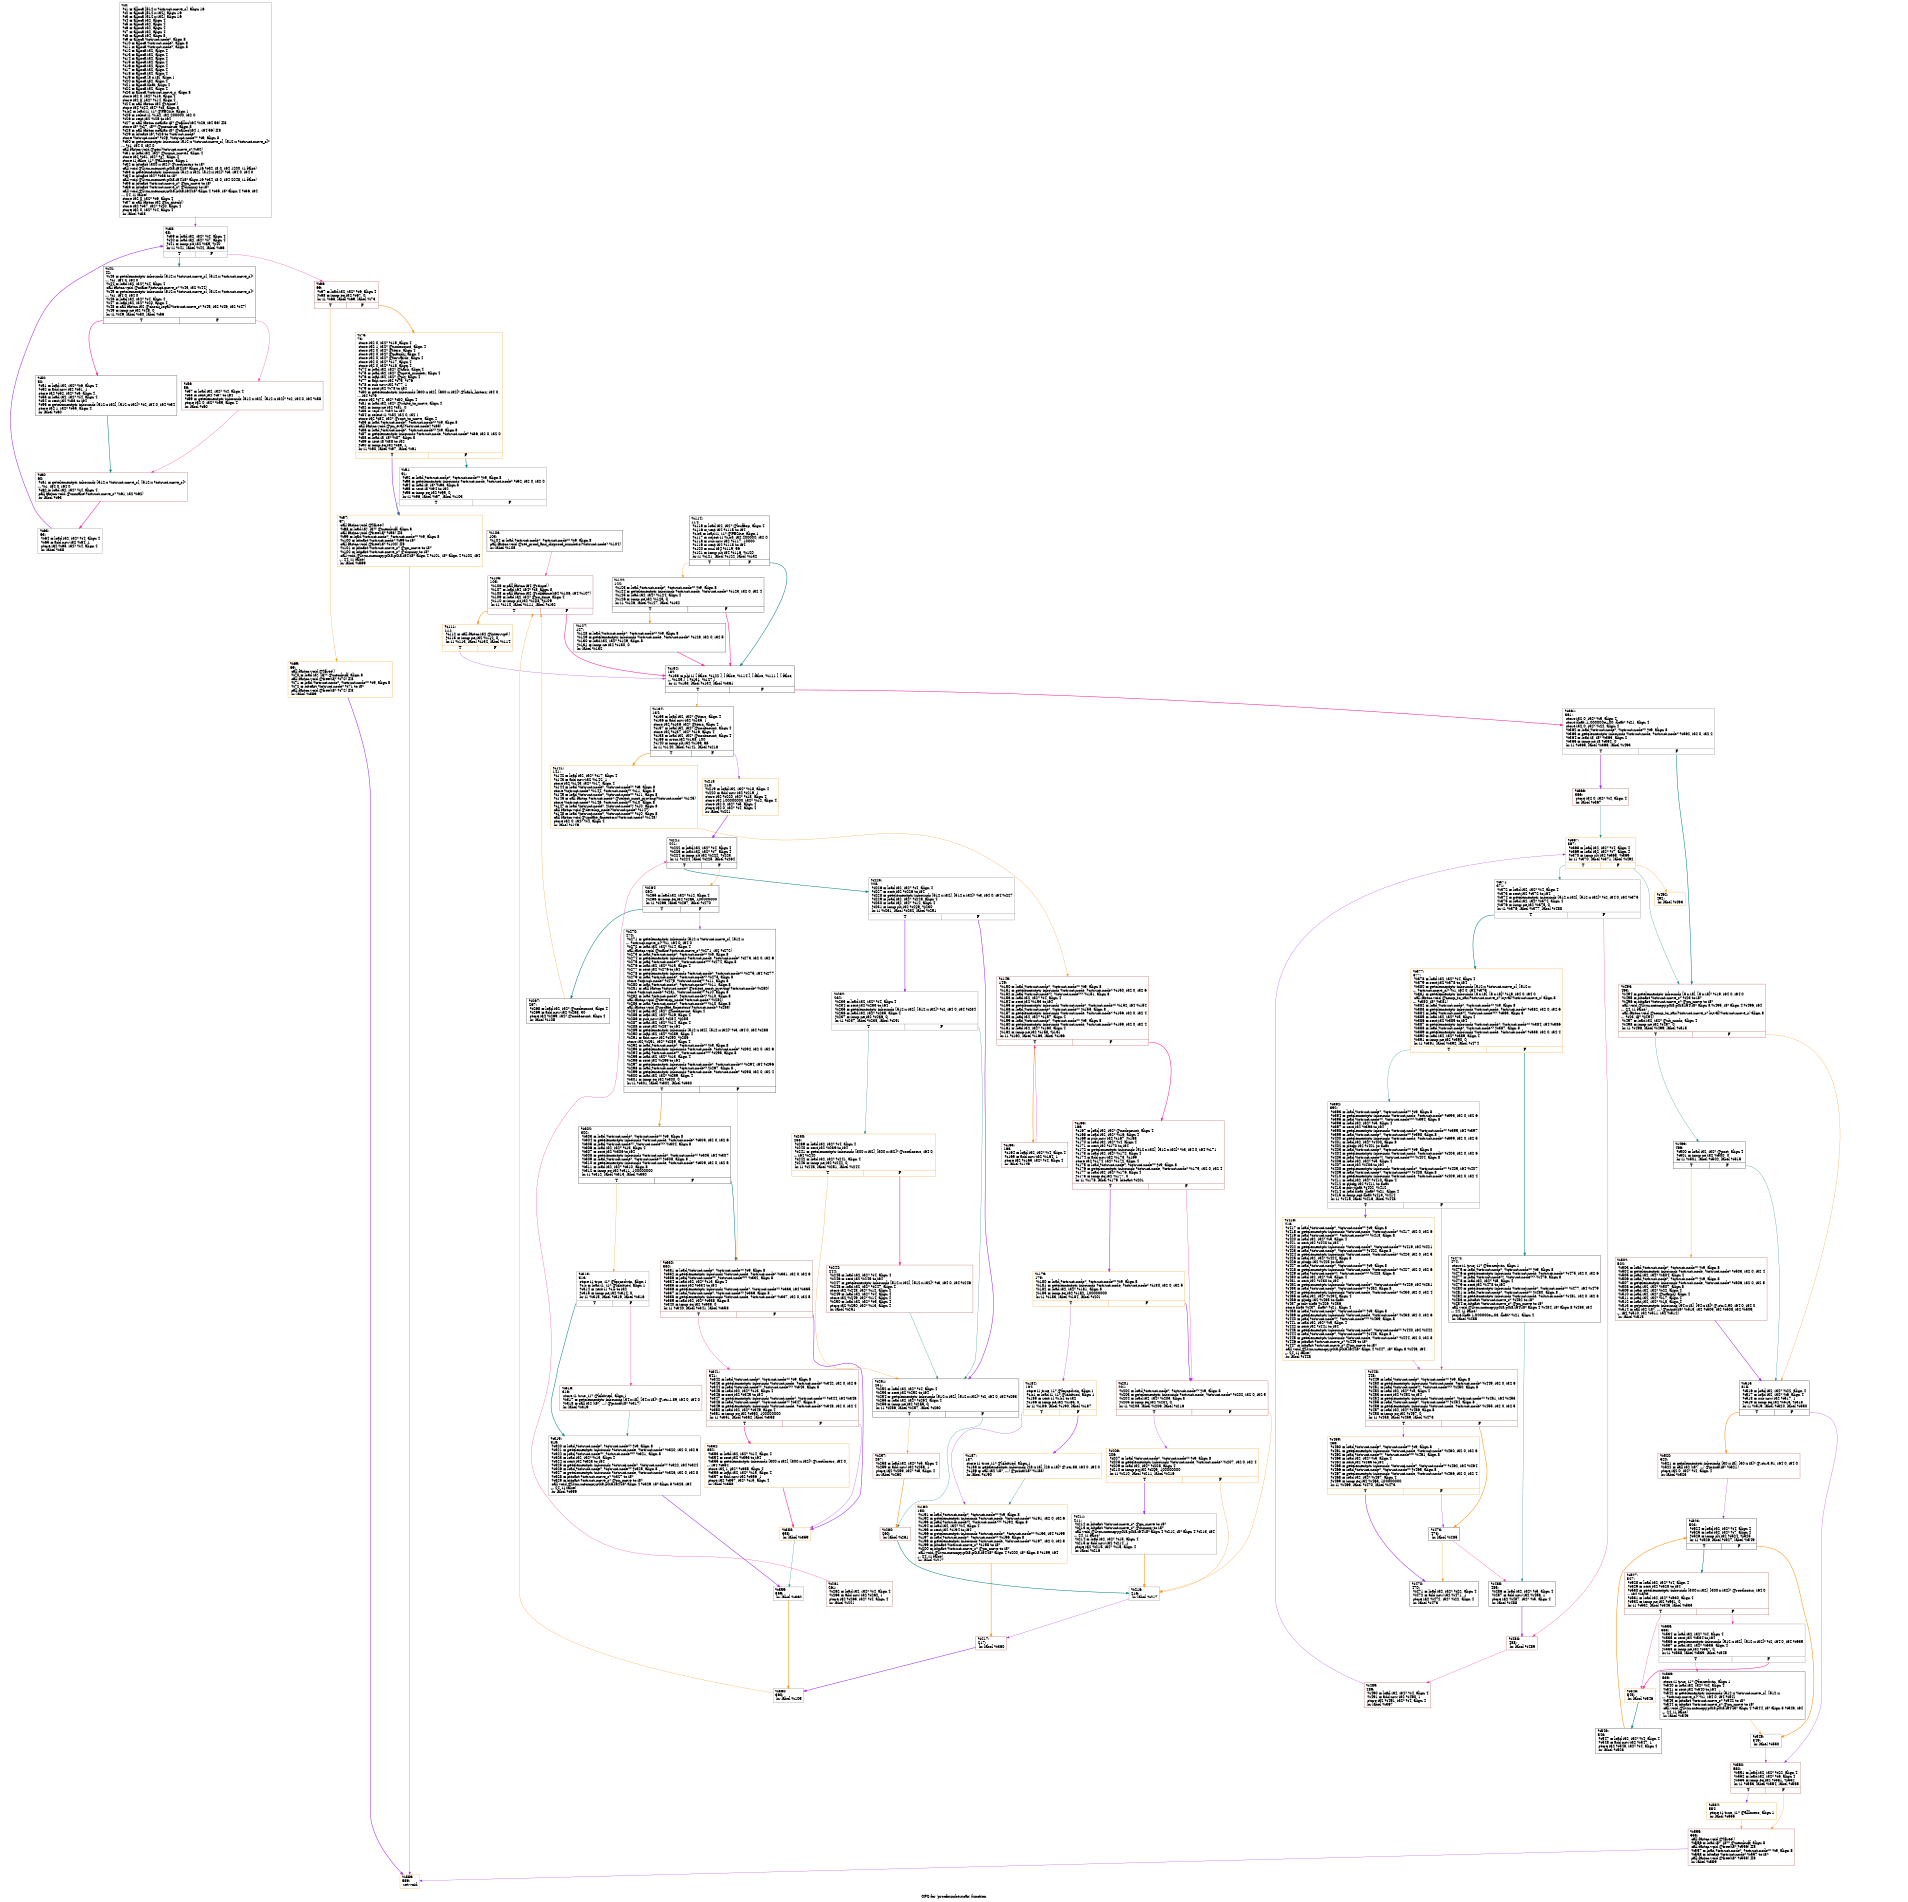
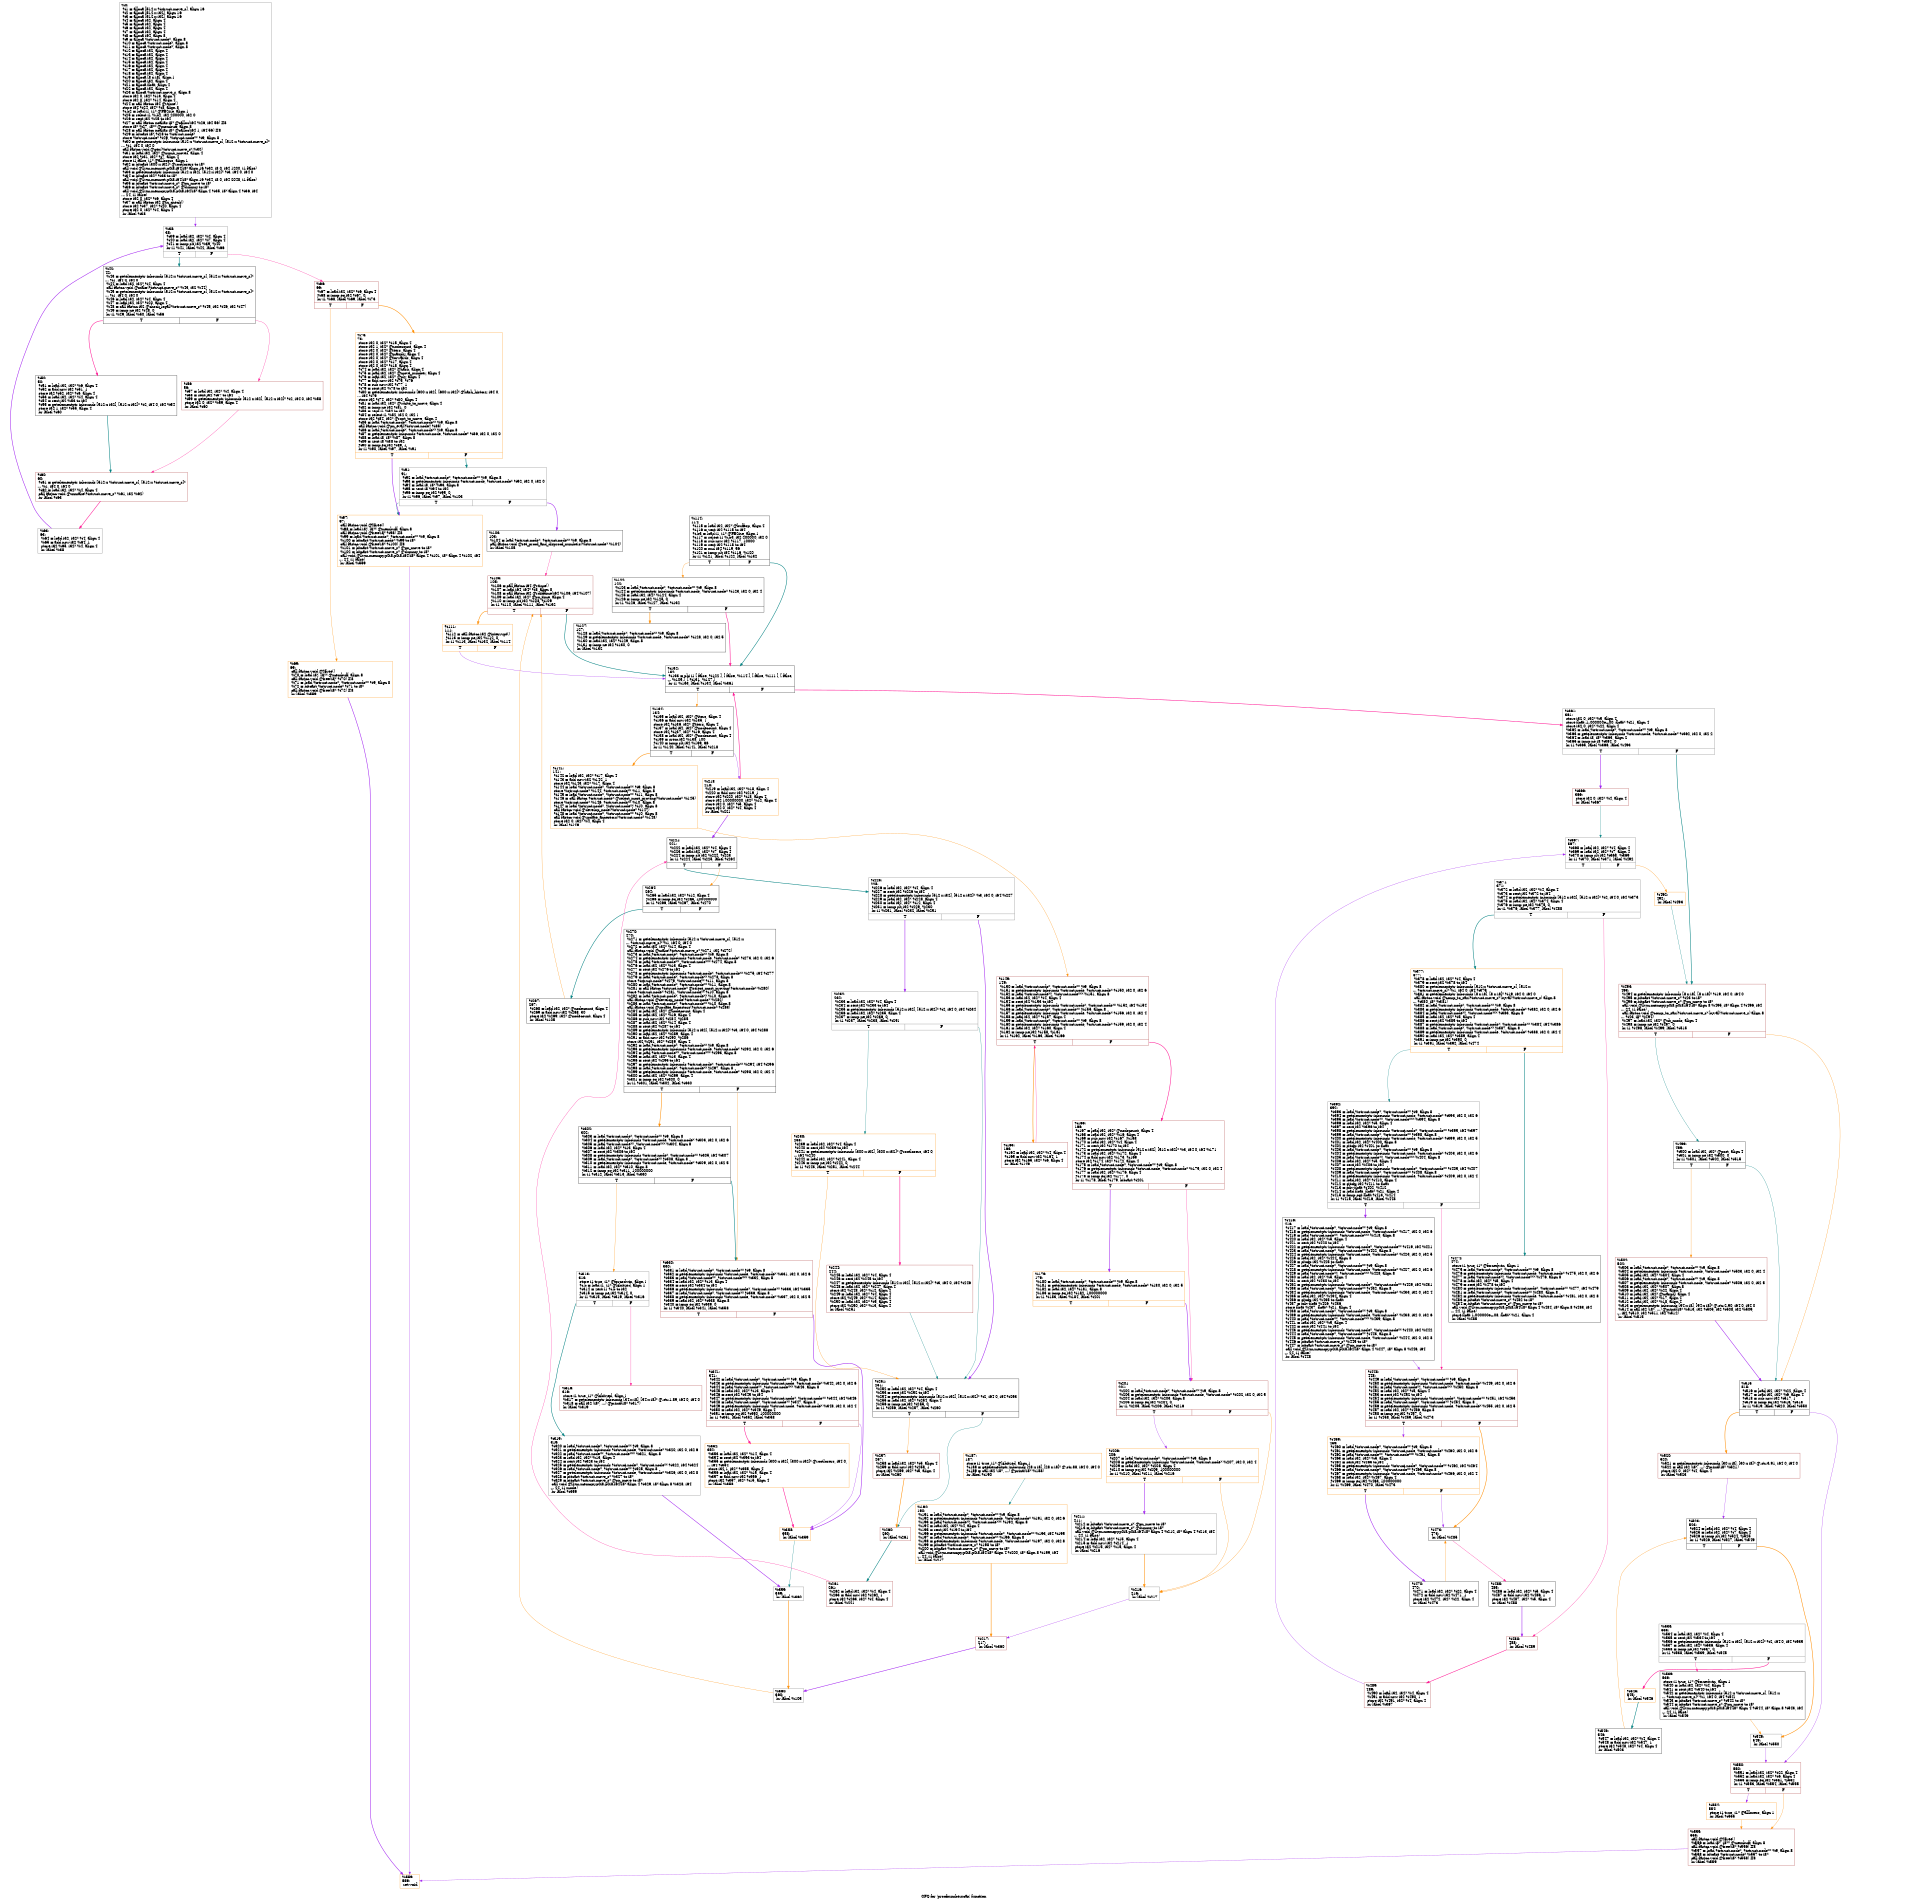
none -> (557, 513)
(690, 658) -> (739, 737)
(596, 664) -> (596, 664)
(1601, 853) -> (1601, 853)
(1560, 870) -> none
(700, 920) -> none
(1654, 925) -> (1679, 944)
(1033, 1161) -> (1033, 1161)
(1358, 1289) -> (1358, 1289)
(707, 1346) -> none
(1060, 1398) -> none
(629, 1422) -> none
(1523, 1450) -> none
(563, 1488) -> (564, 1488)
(1442, 1560) -> (1446, 1562)
(1004, 1585) -> (880, 1560)
(1697, 1594) -> none
(1617, 1614) -> (1617, 1614)
(1468, 1666) -> (1468, 1666)
